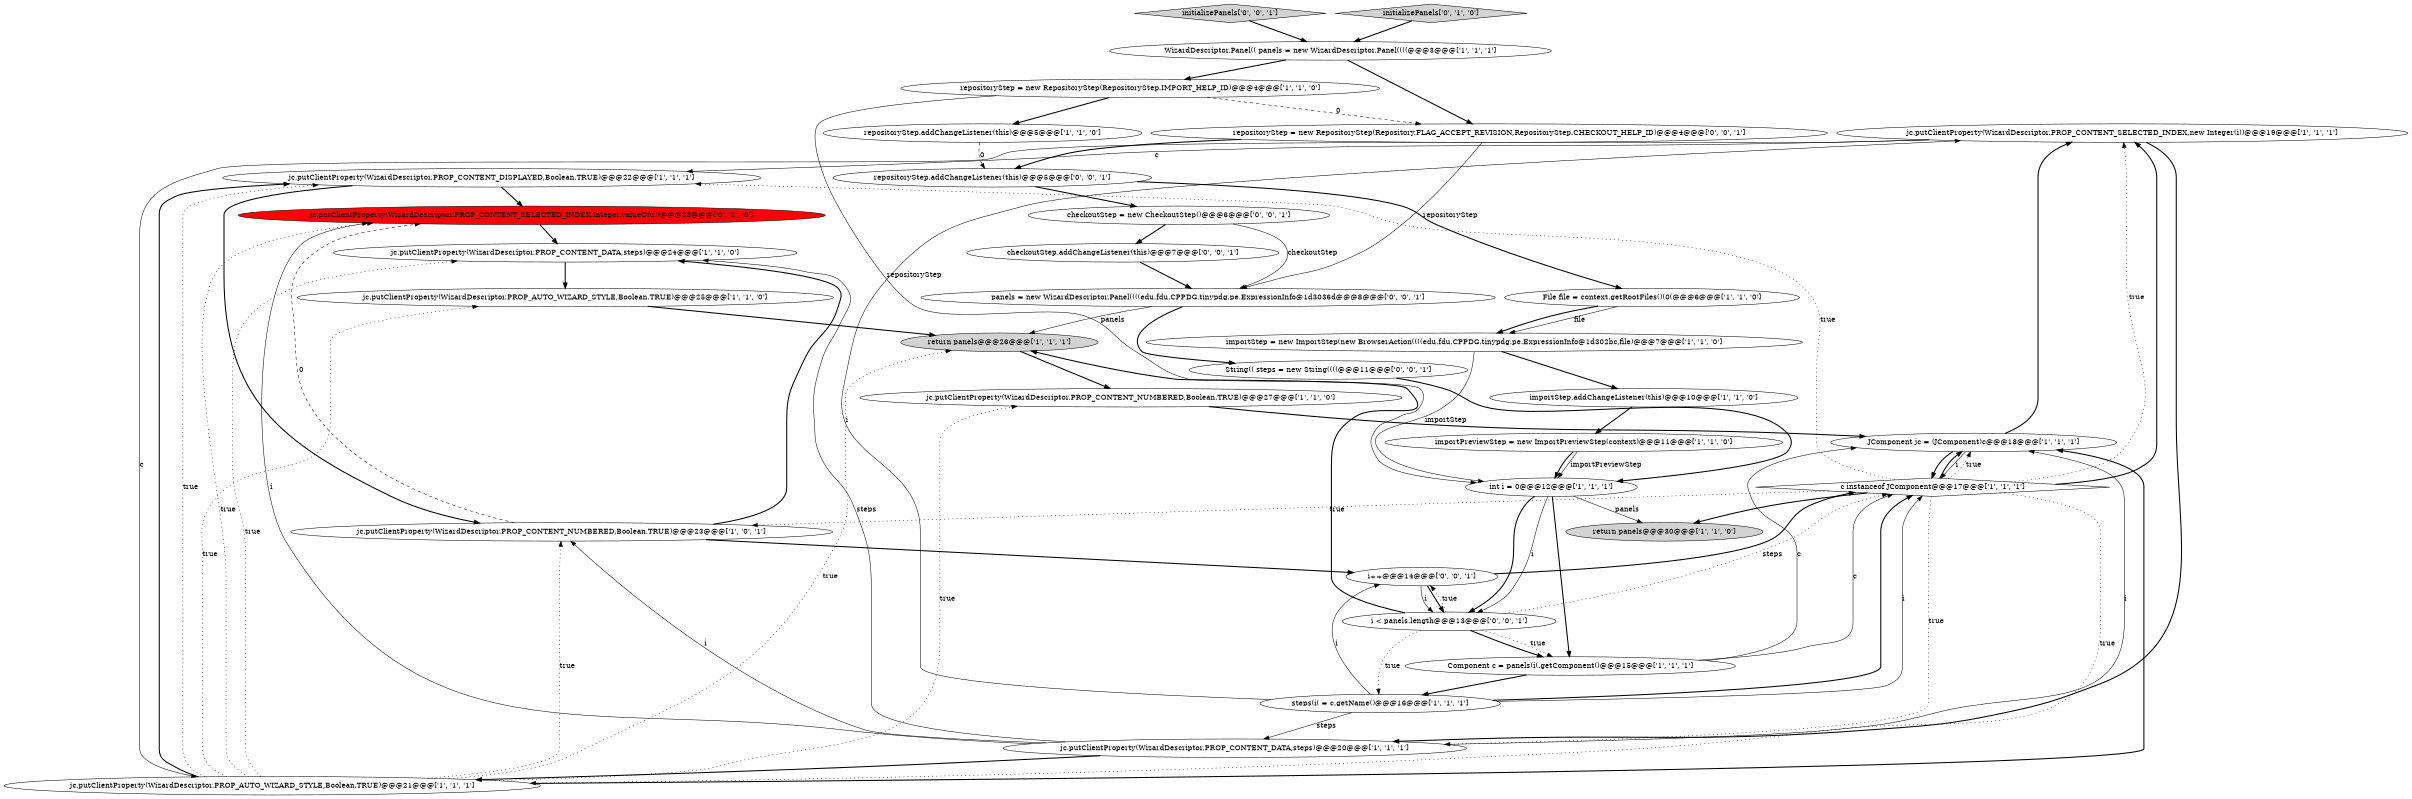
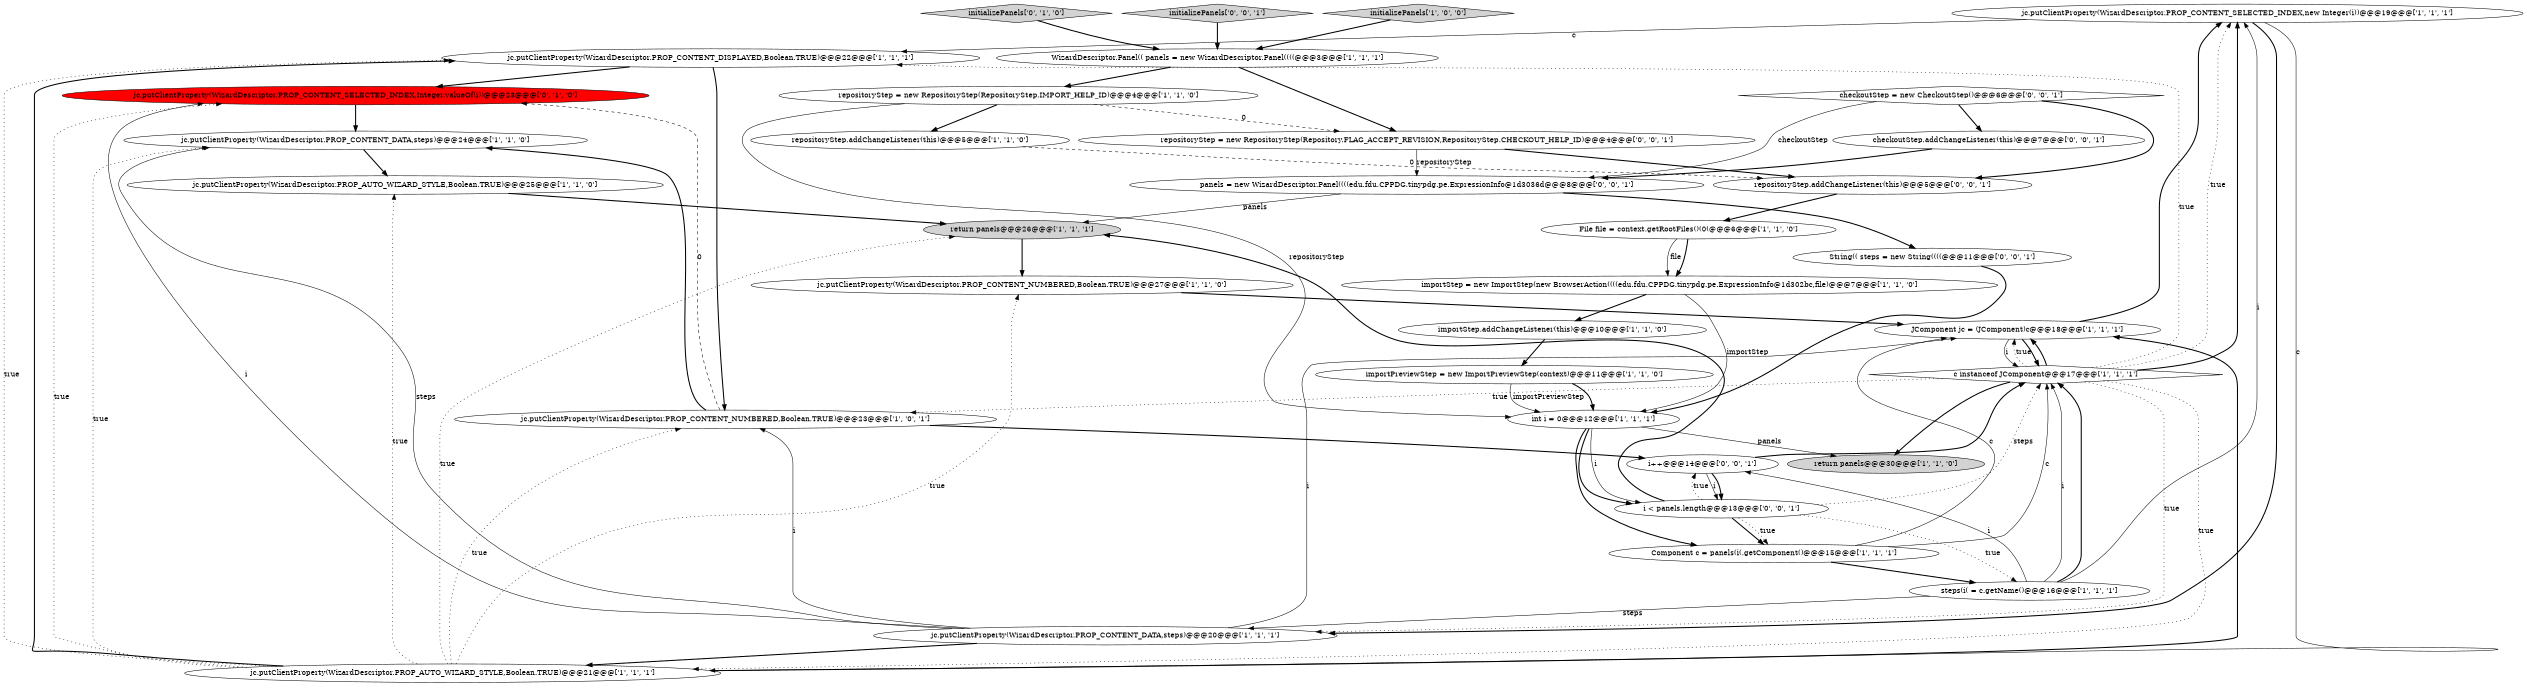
none -> (1418, 13)
(1100, 199) -> (2133, 157)
(1179, 215) -> (1951, 96)
